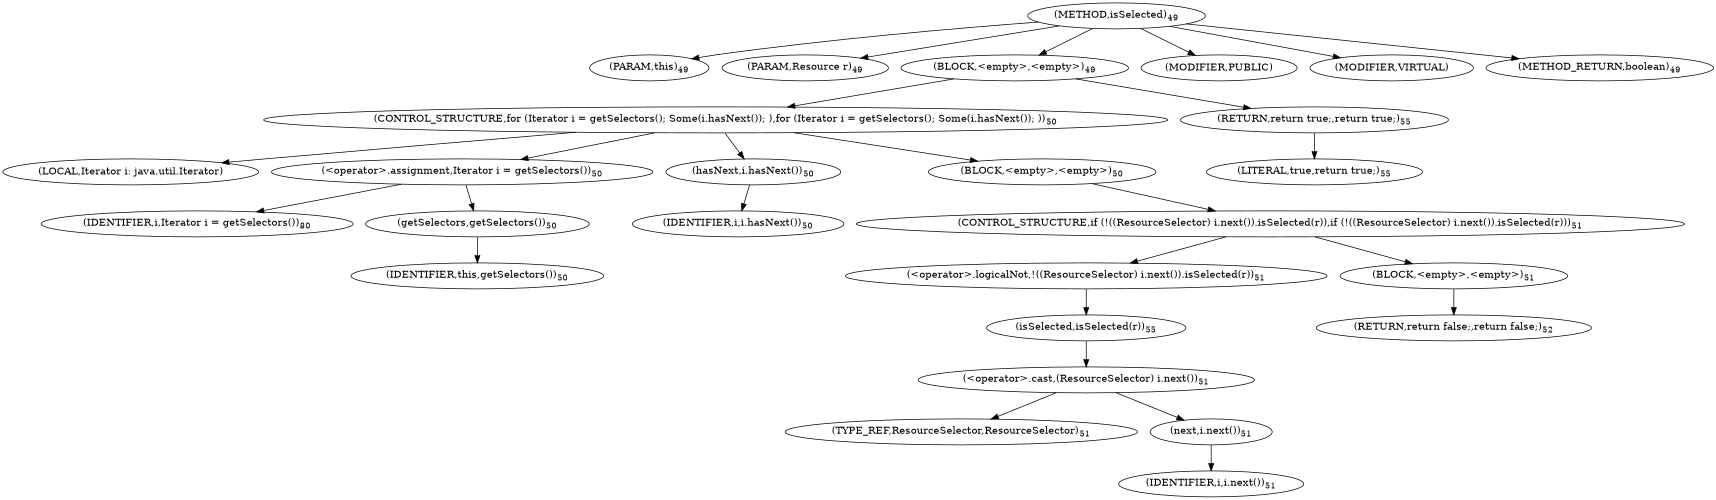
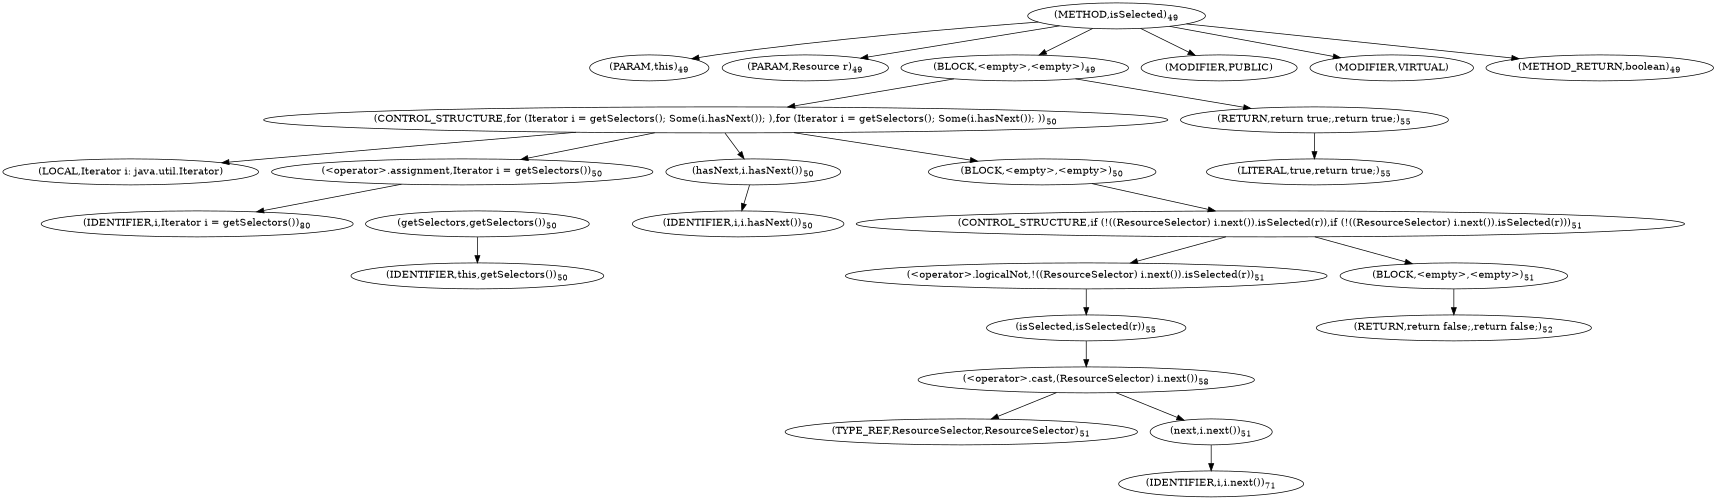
(469, 194) -> none
(1204, 379) -> (1204, 379)
(1271, 483) -> (1271, 483)
